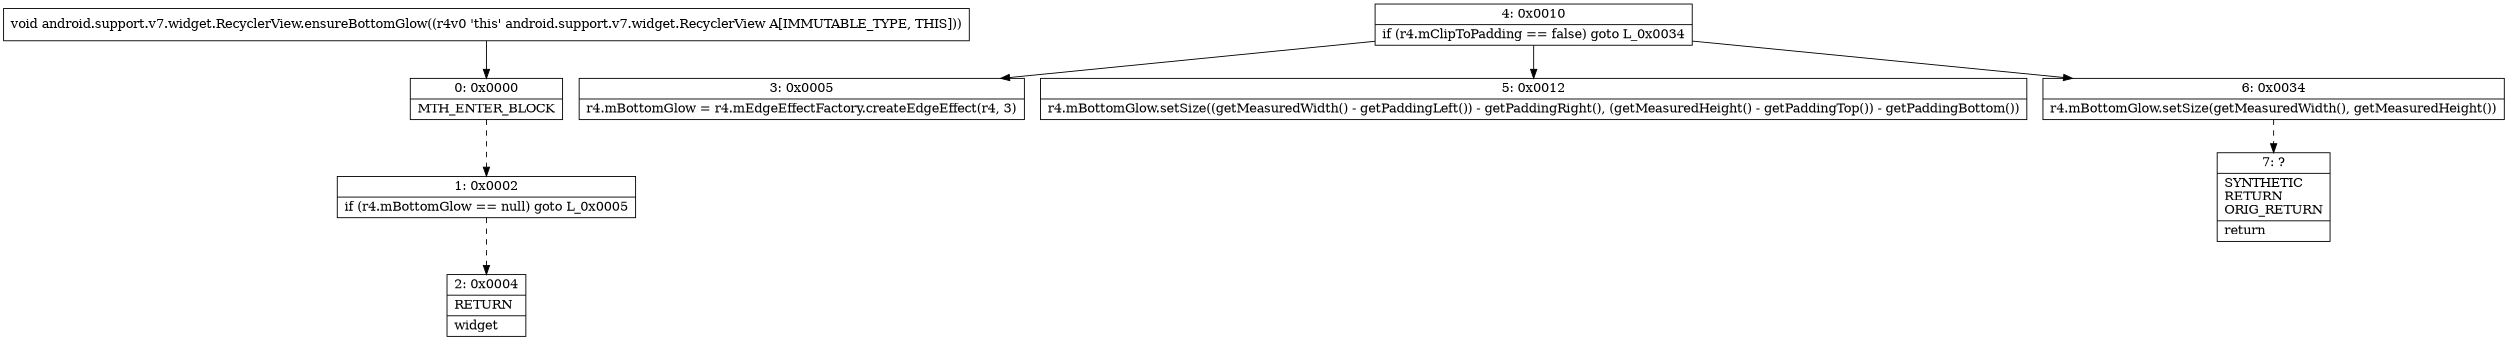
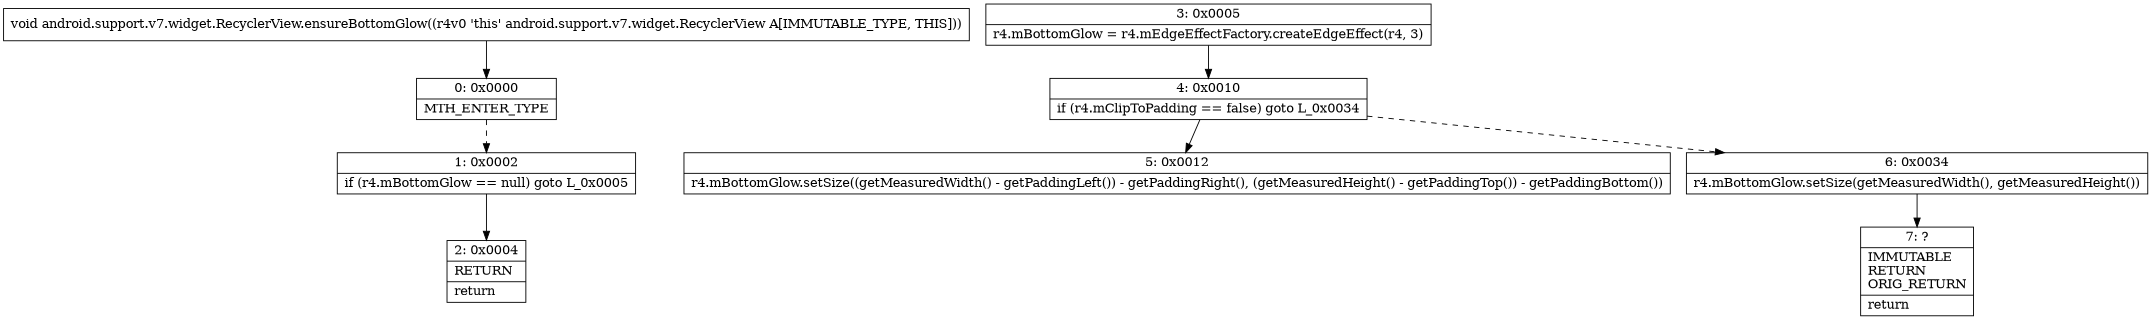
(1192, 59) -> (1208, 57)
(1878, 59) -> (1541, 134)
(486, 109) -> (486, 109)
(2274, 132) -> (1917, 206)
(2264, 183) -> (1910, 258)
(486, 242) -> (486, 213)
(476, 326) -> (475, 292)
